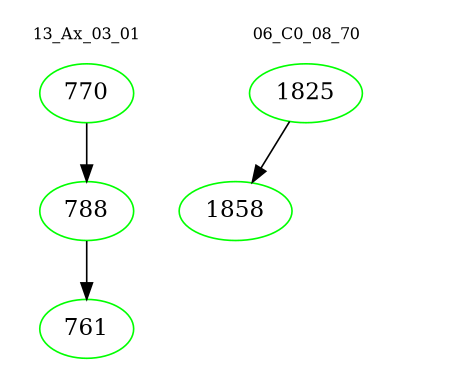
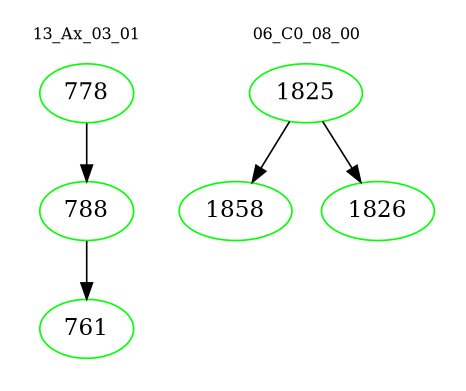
(307, 35) -> (307, 35)
(87, 93) -> (87, 93)
none -> (378, 211)
